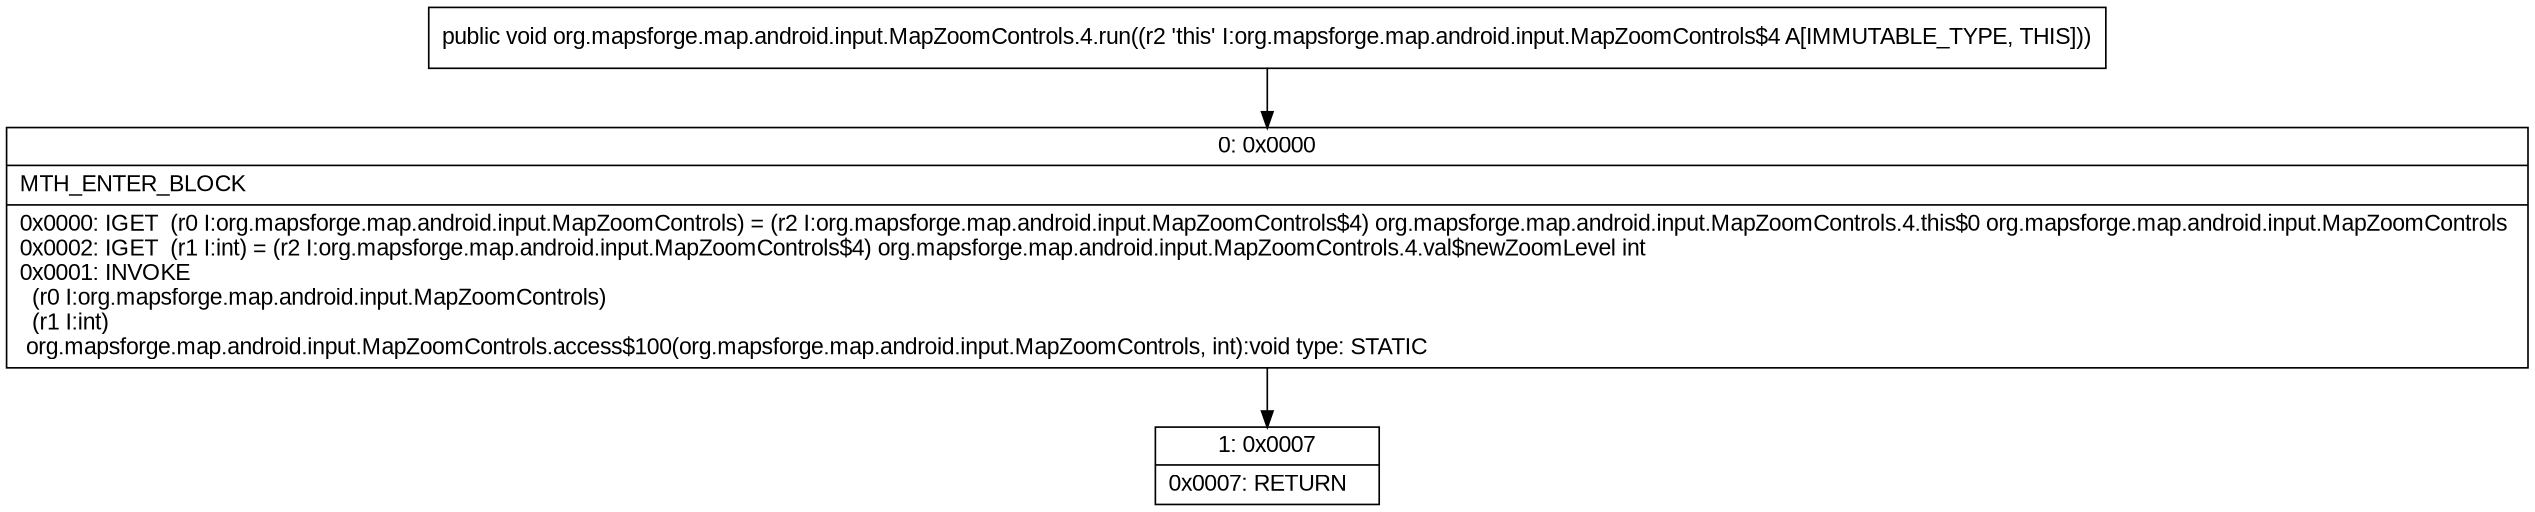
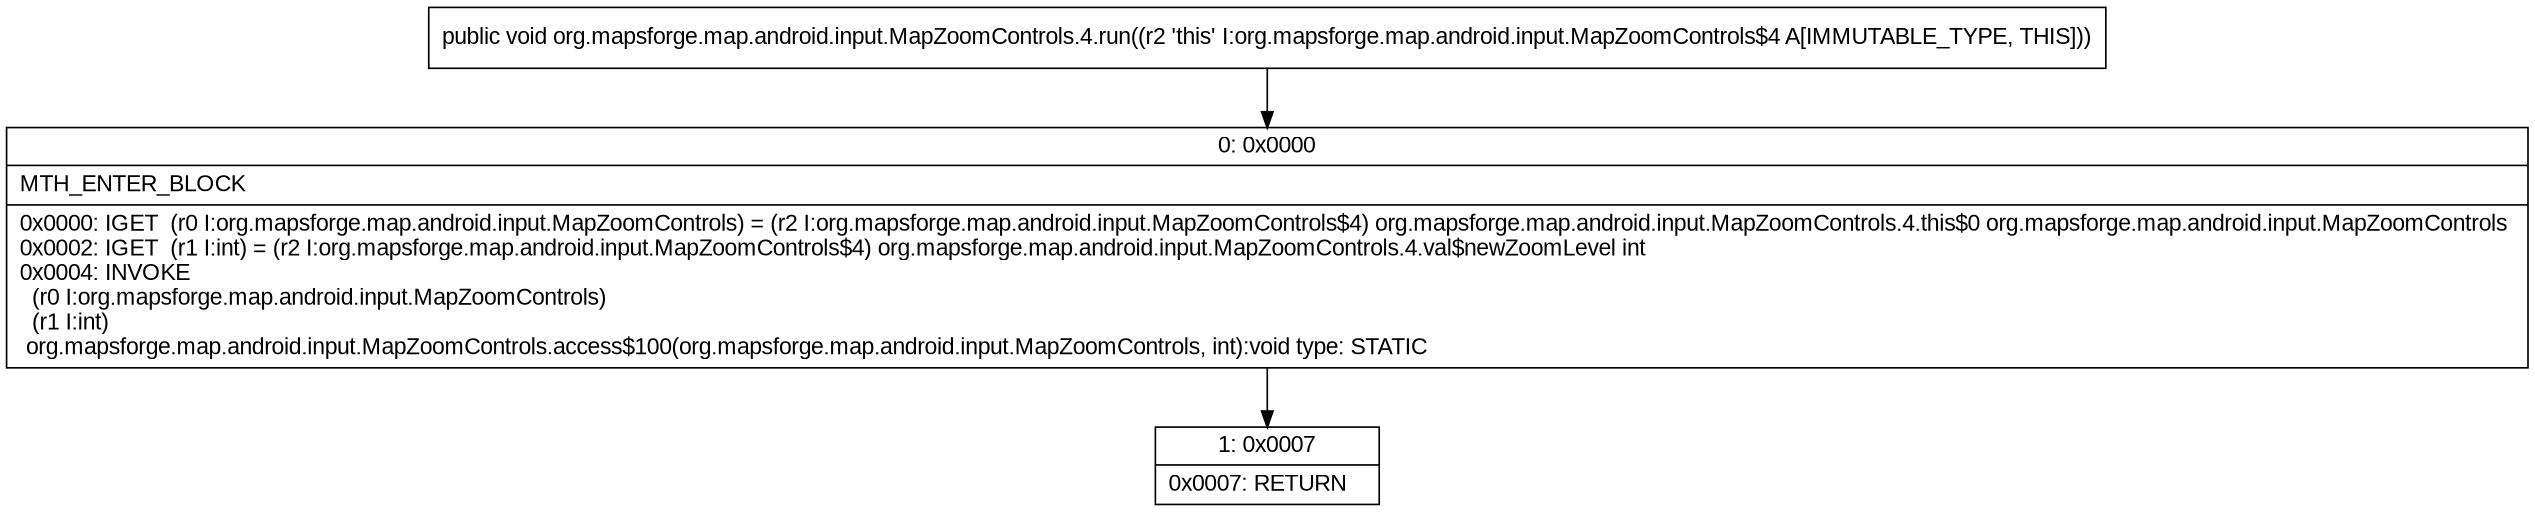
(112, 273) -> (112, 273)
